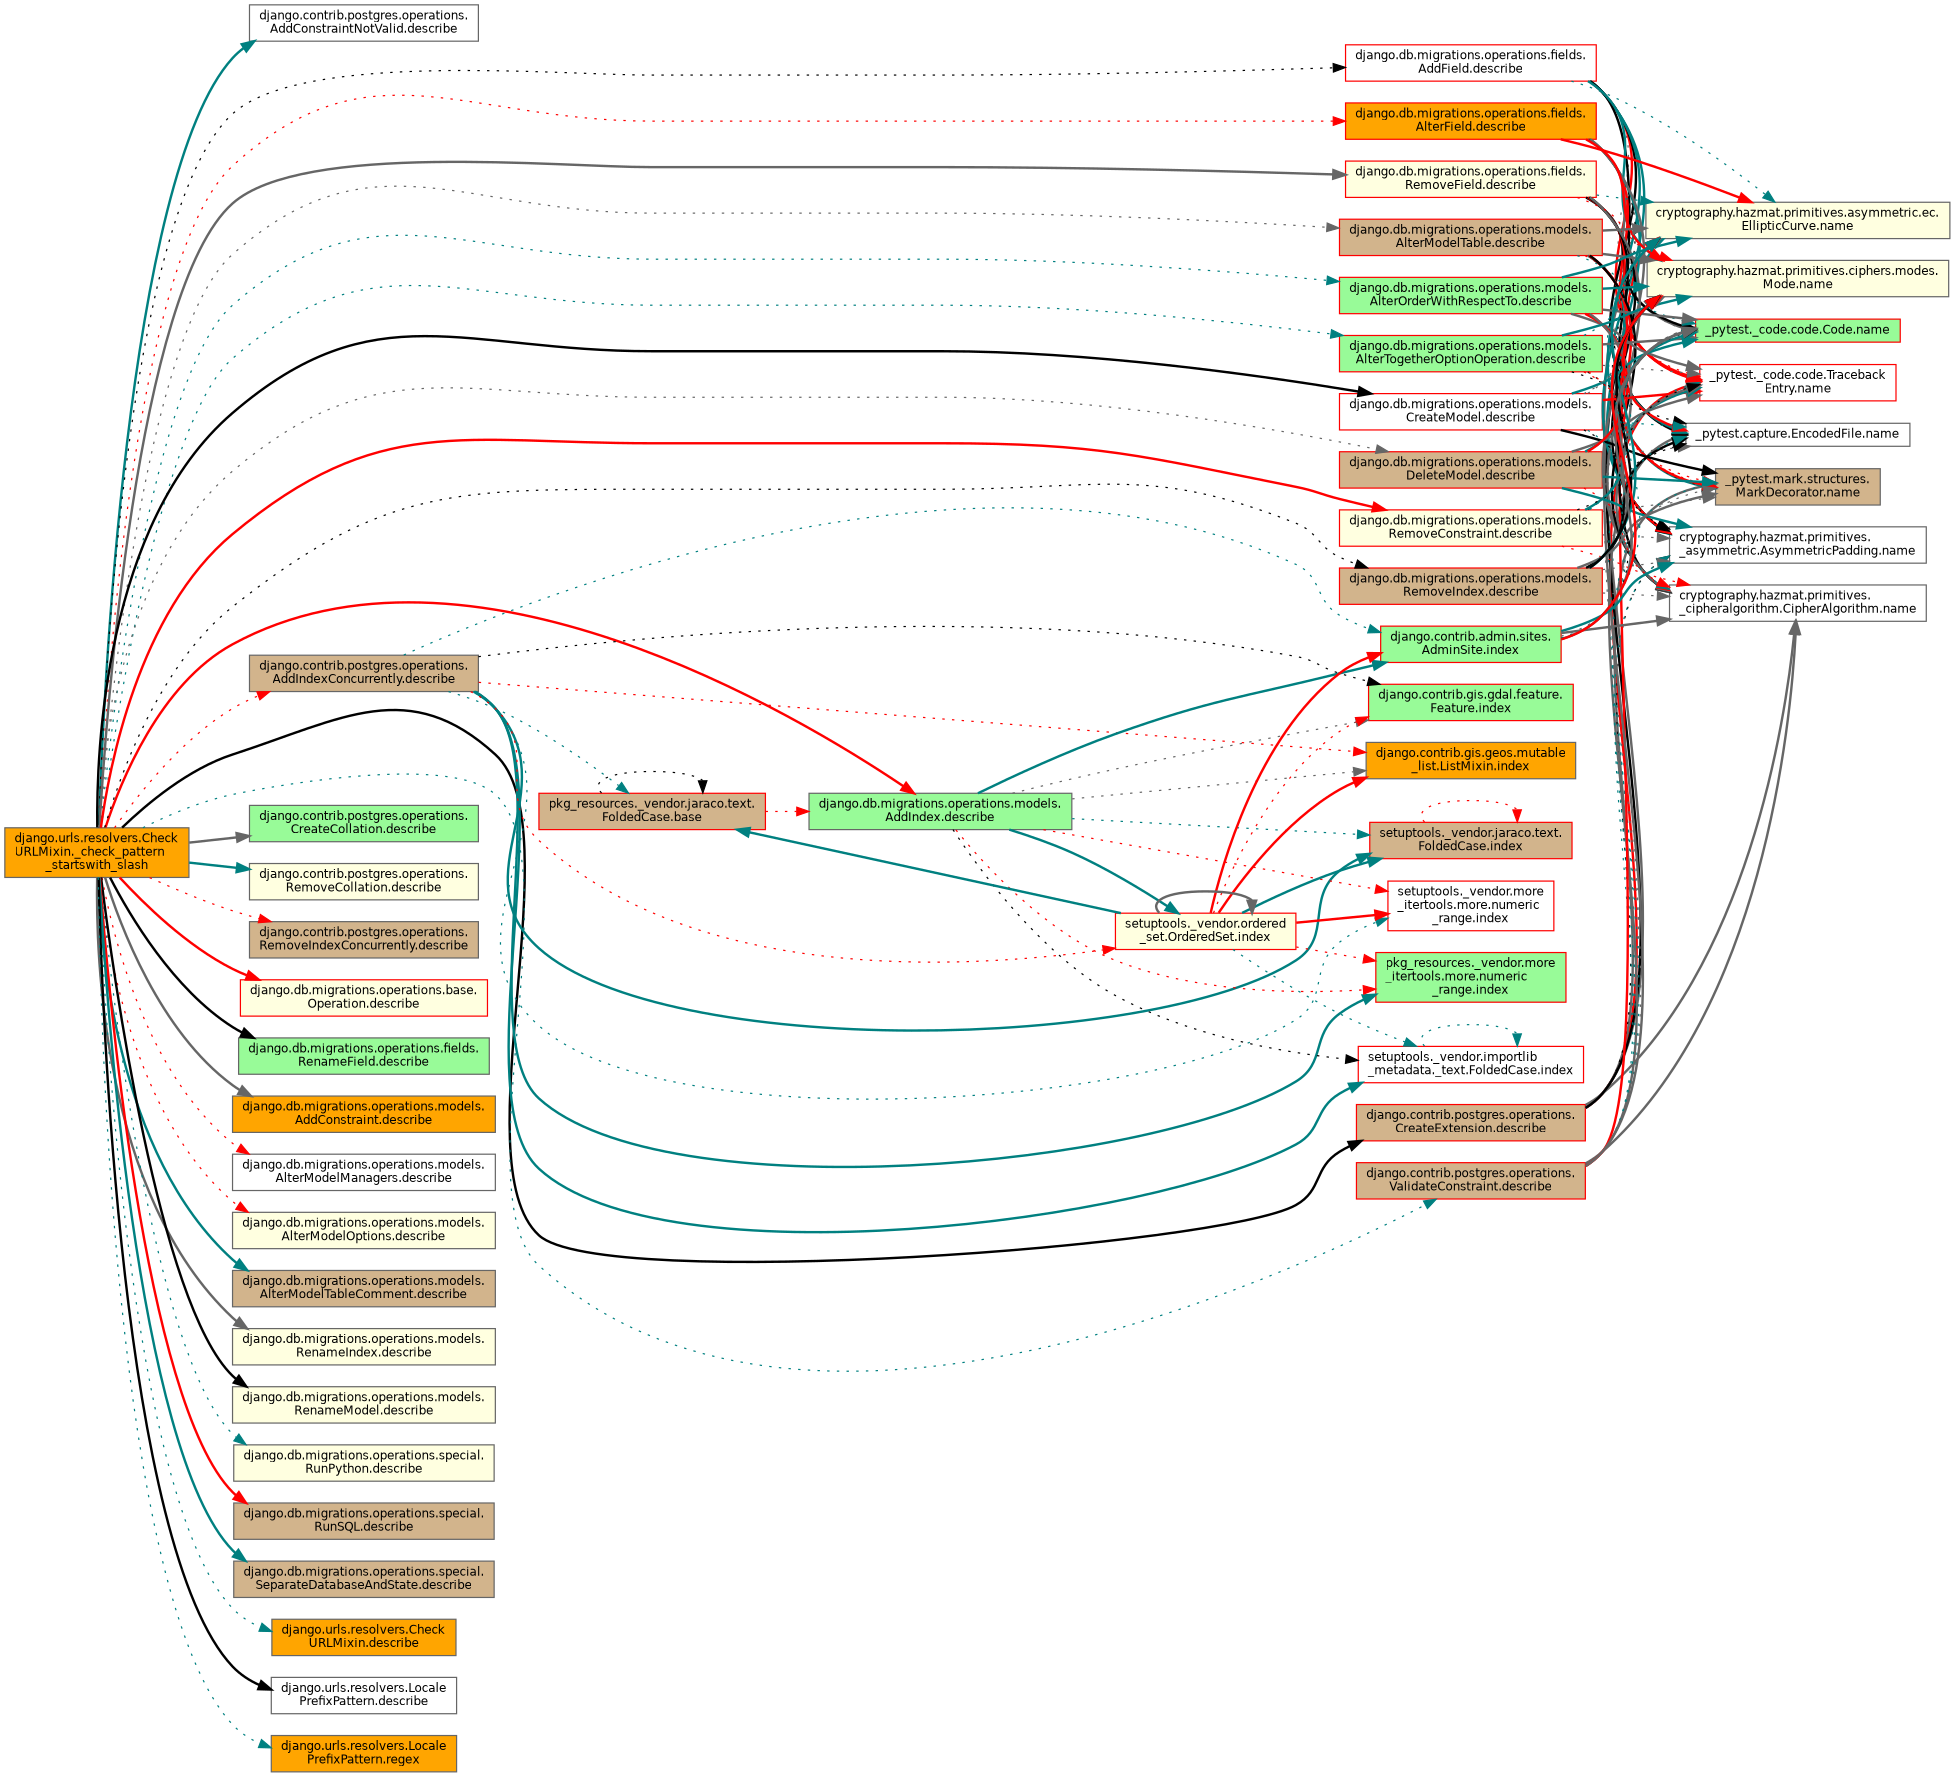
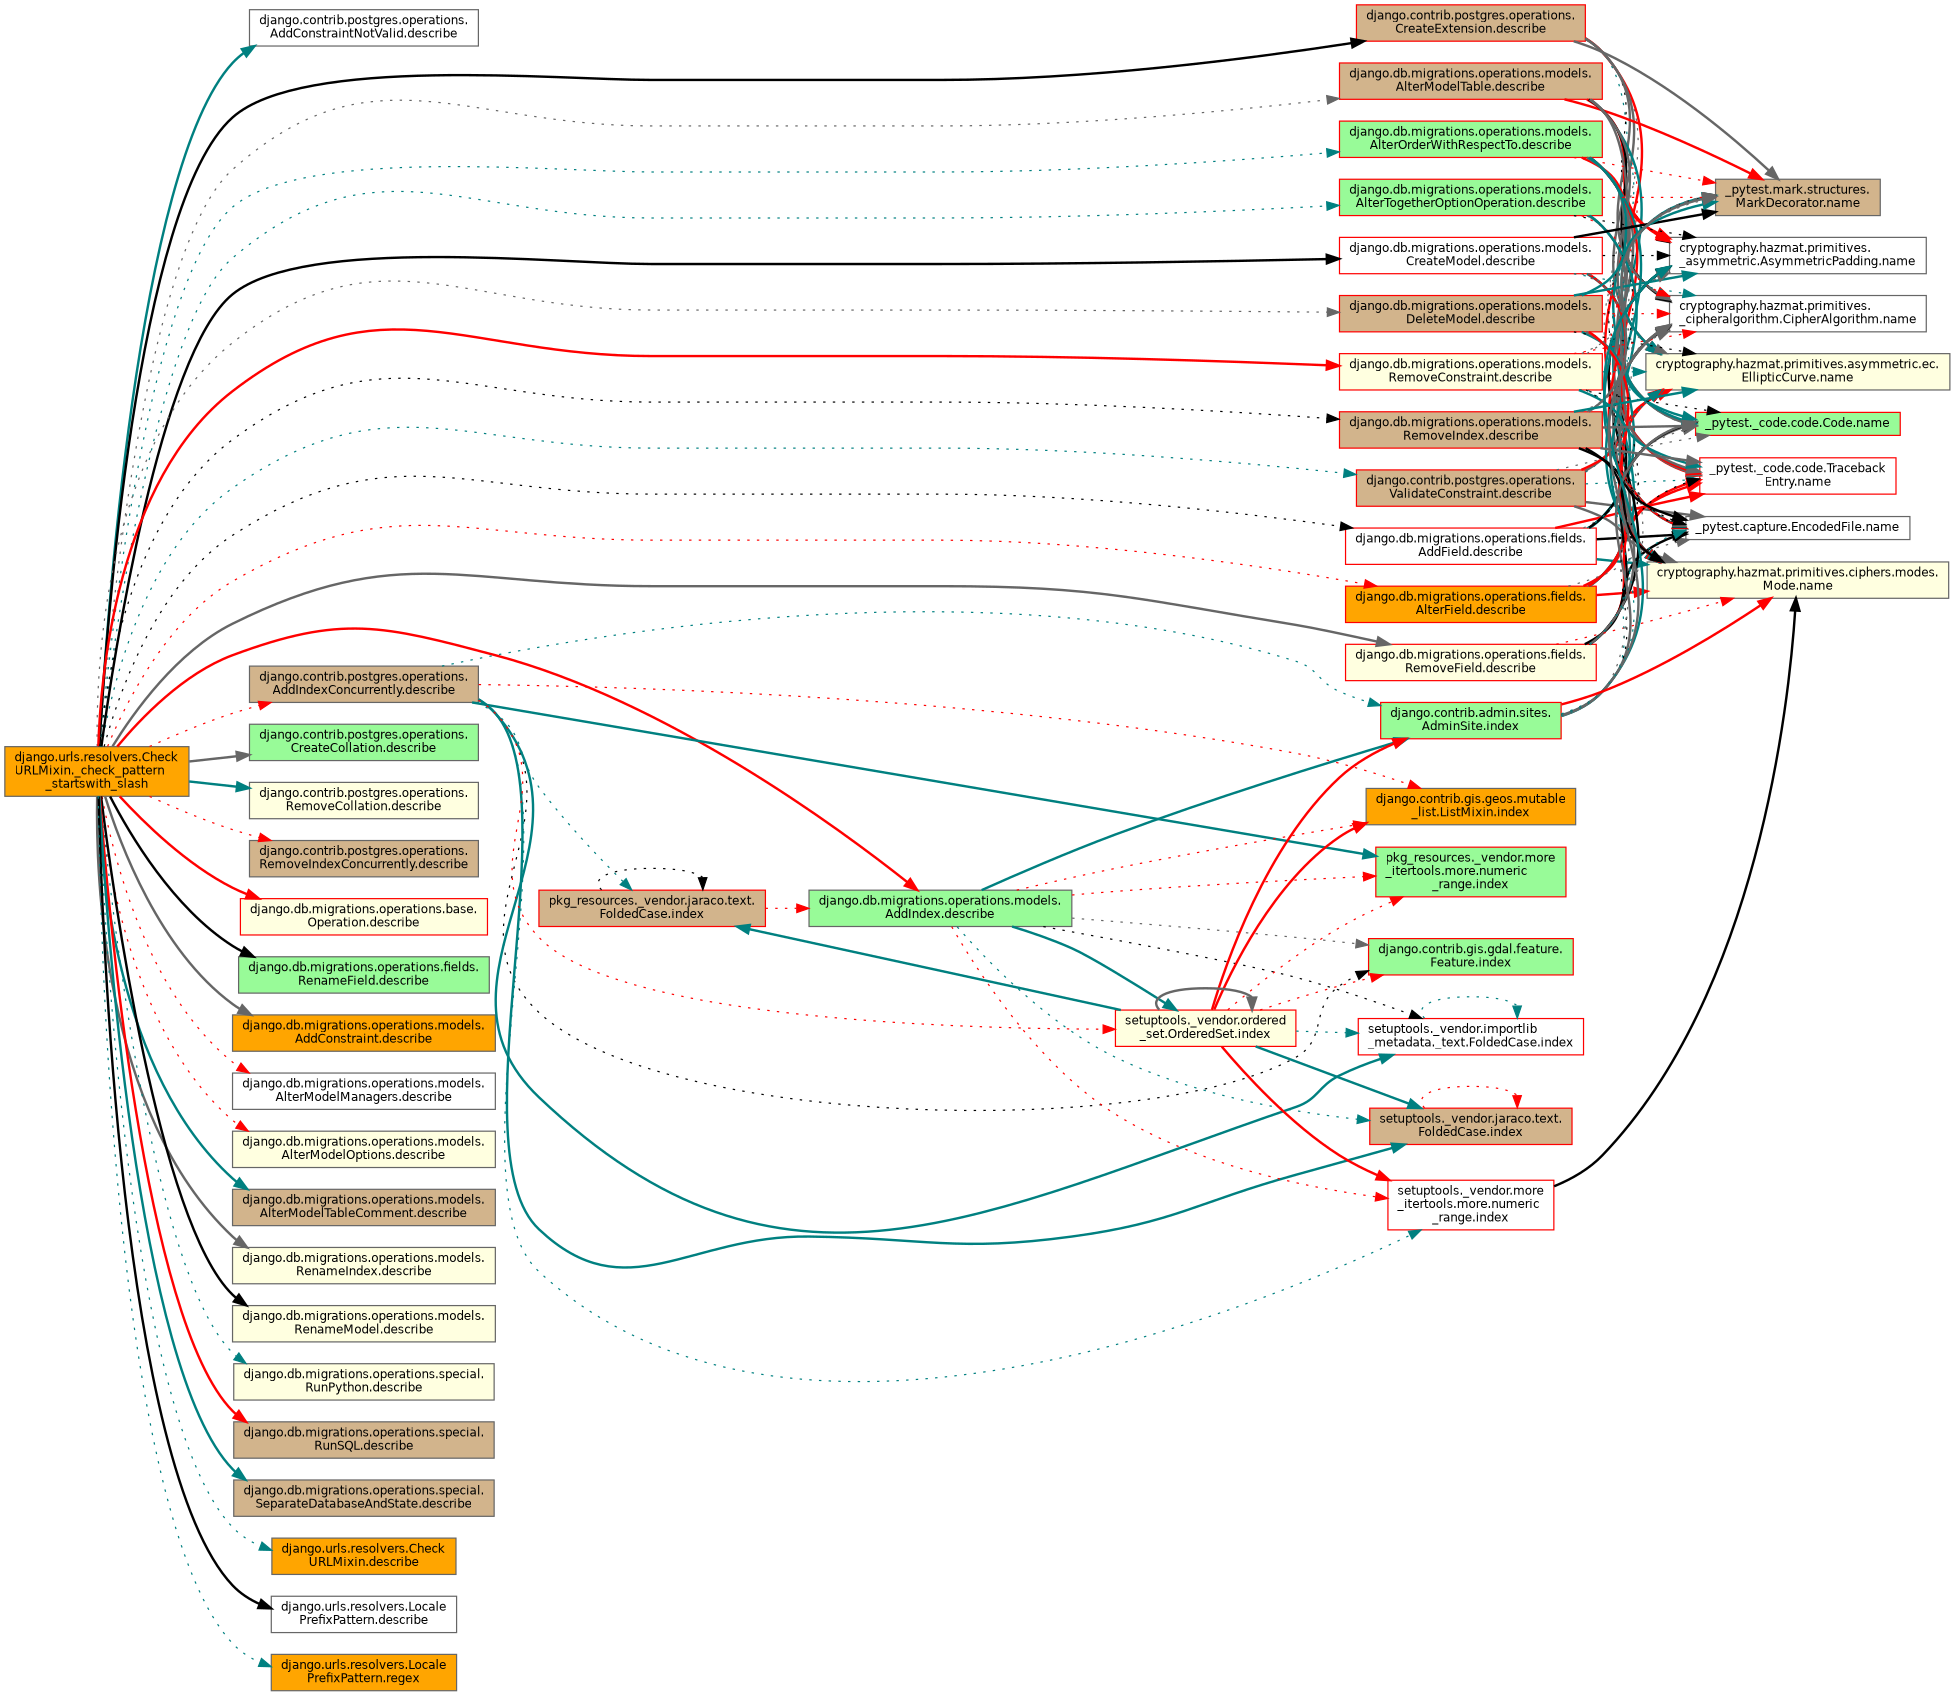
(1624, 710) -> (1733, 927)
(1213, 785) -> (1185, 855)
(652, 811) -> (652, 908)
